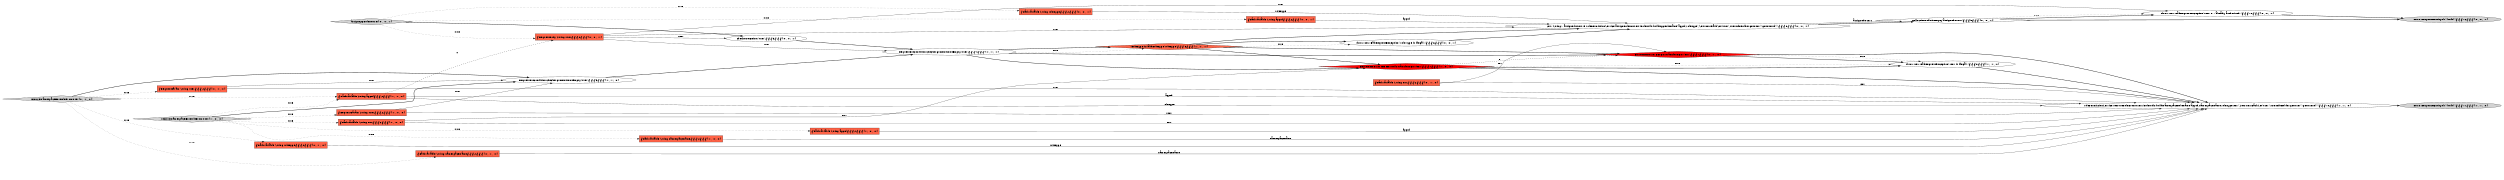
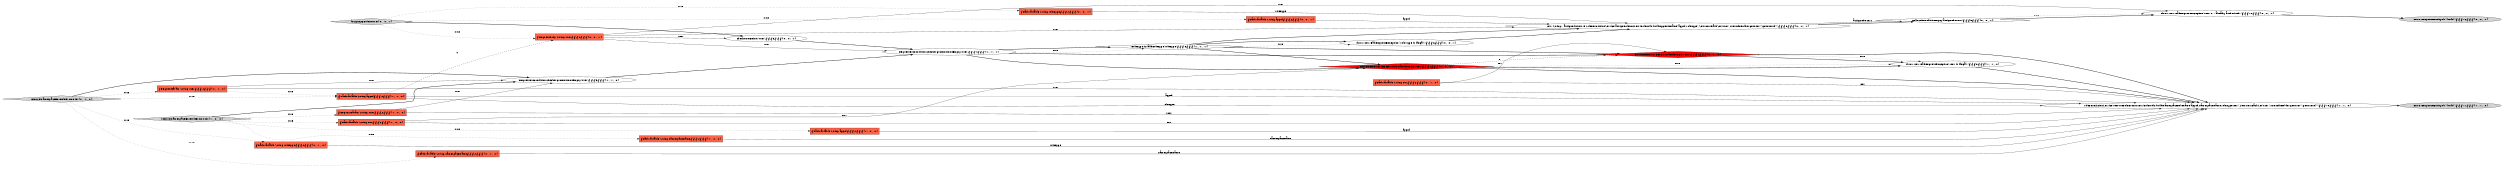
(2212, 20) -> none
(1169, 47) -> (1169, 47)
(271, 108) -> (281, 94)
